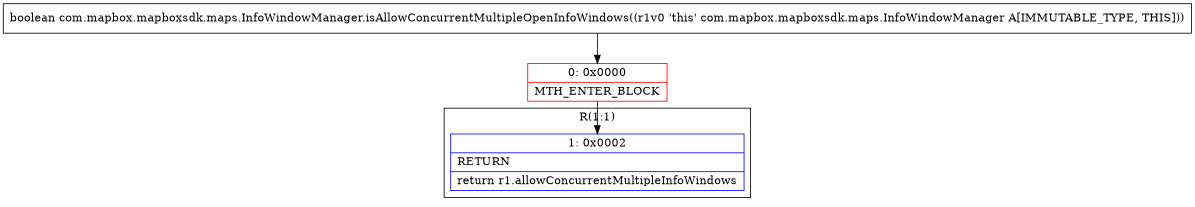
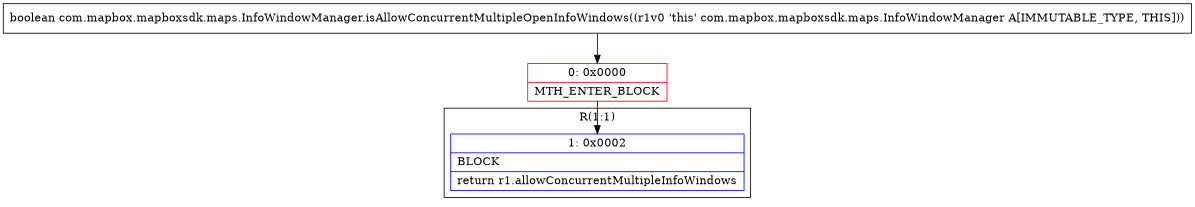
(484, 162) -> (479, 162)
